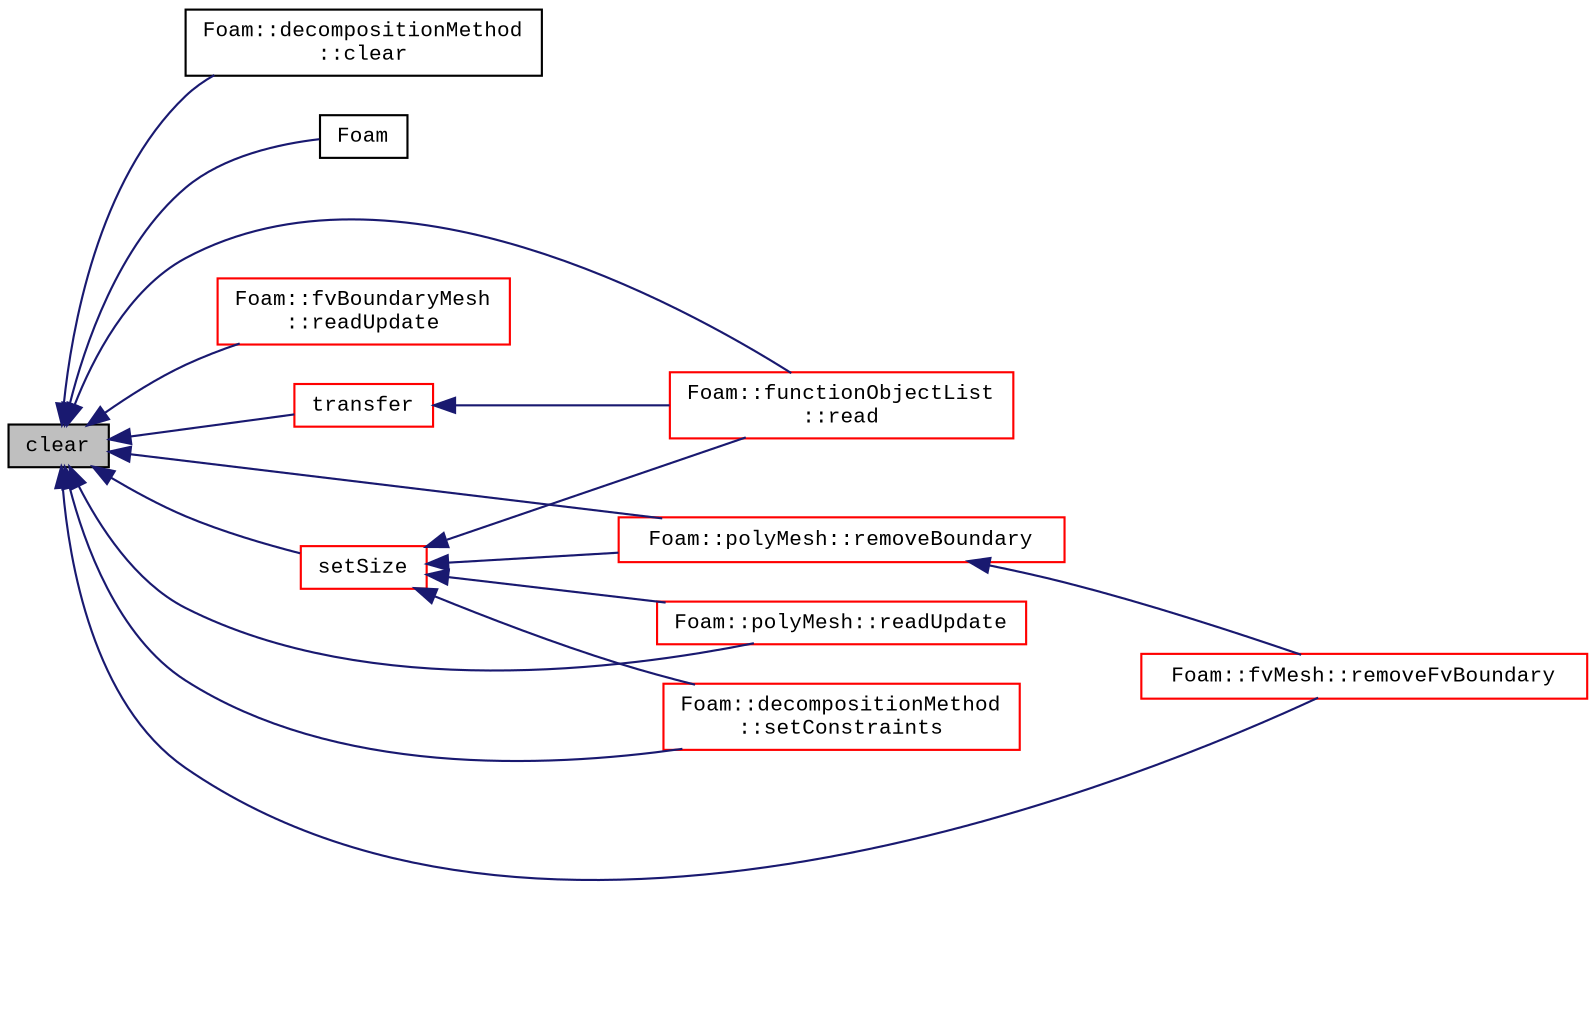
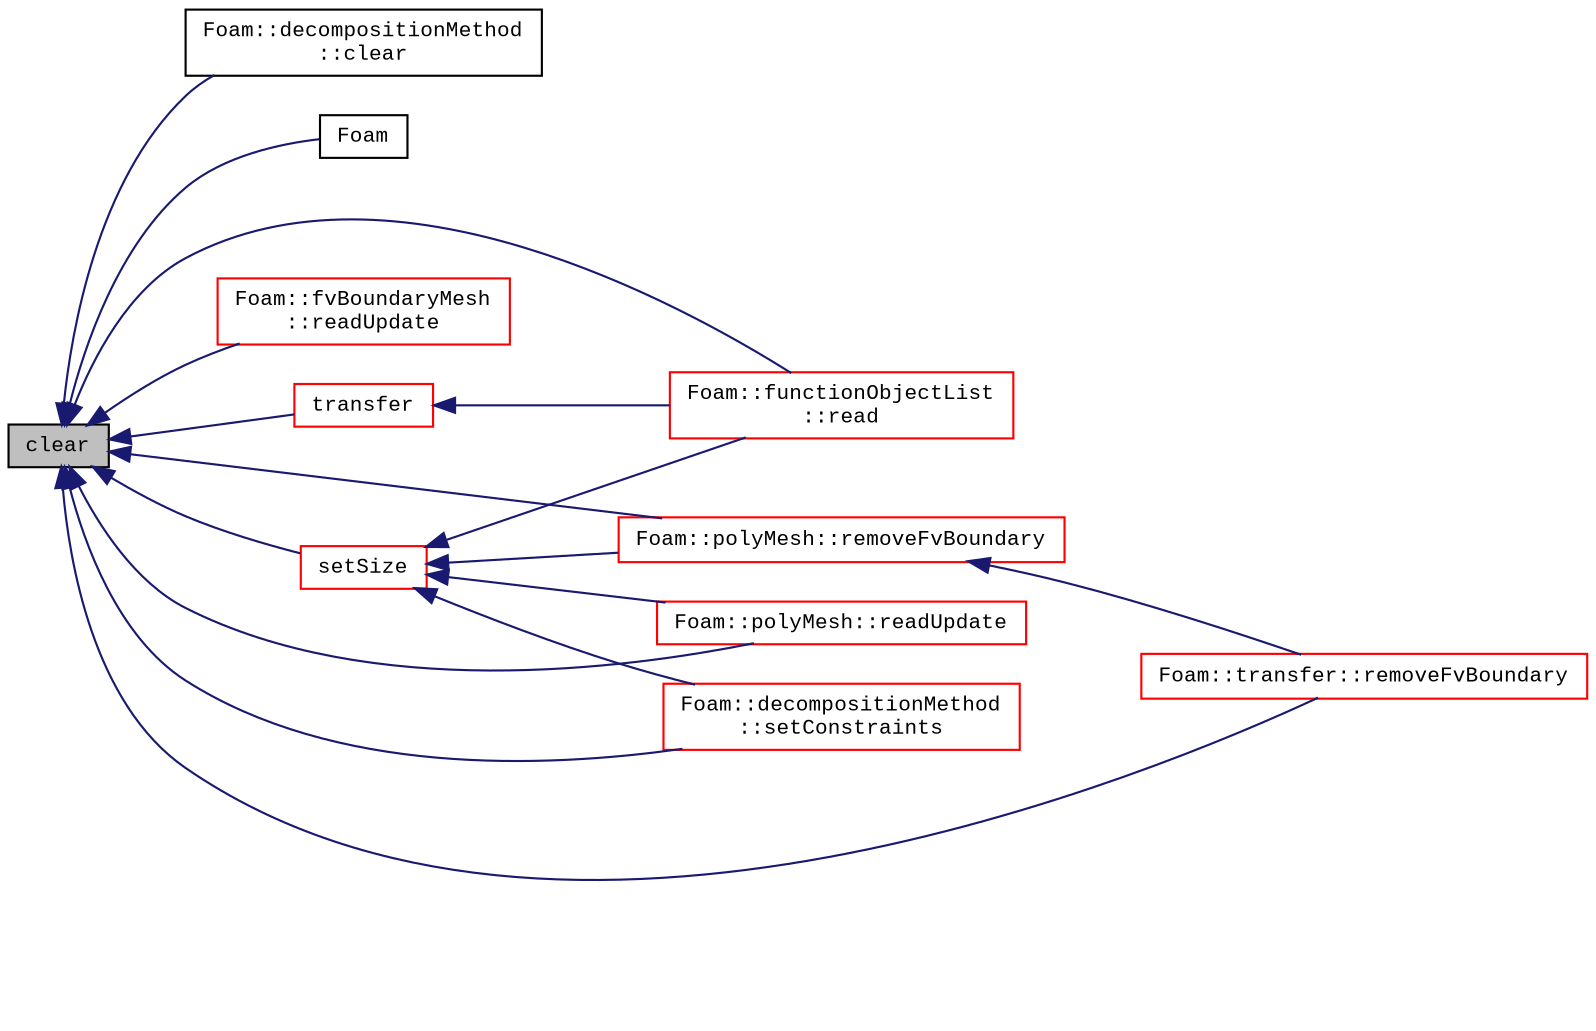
(842, 540) -> (842, 540)
(1364, 676) -> (1364, 676)
